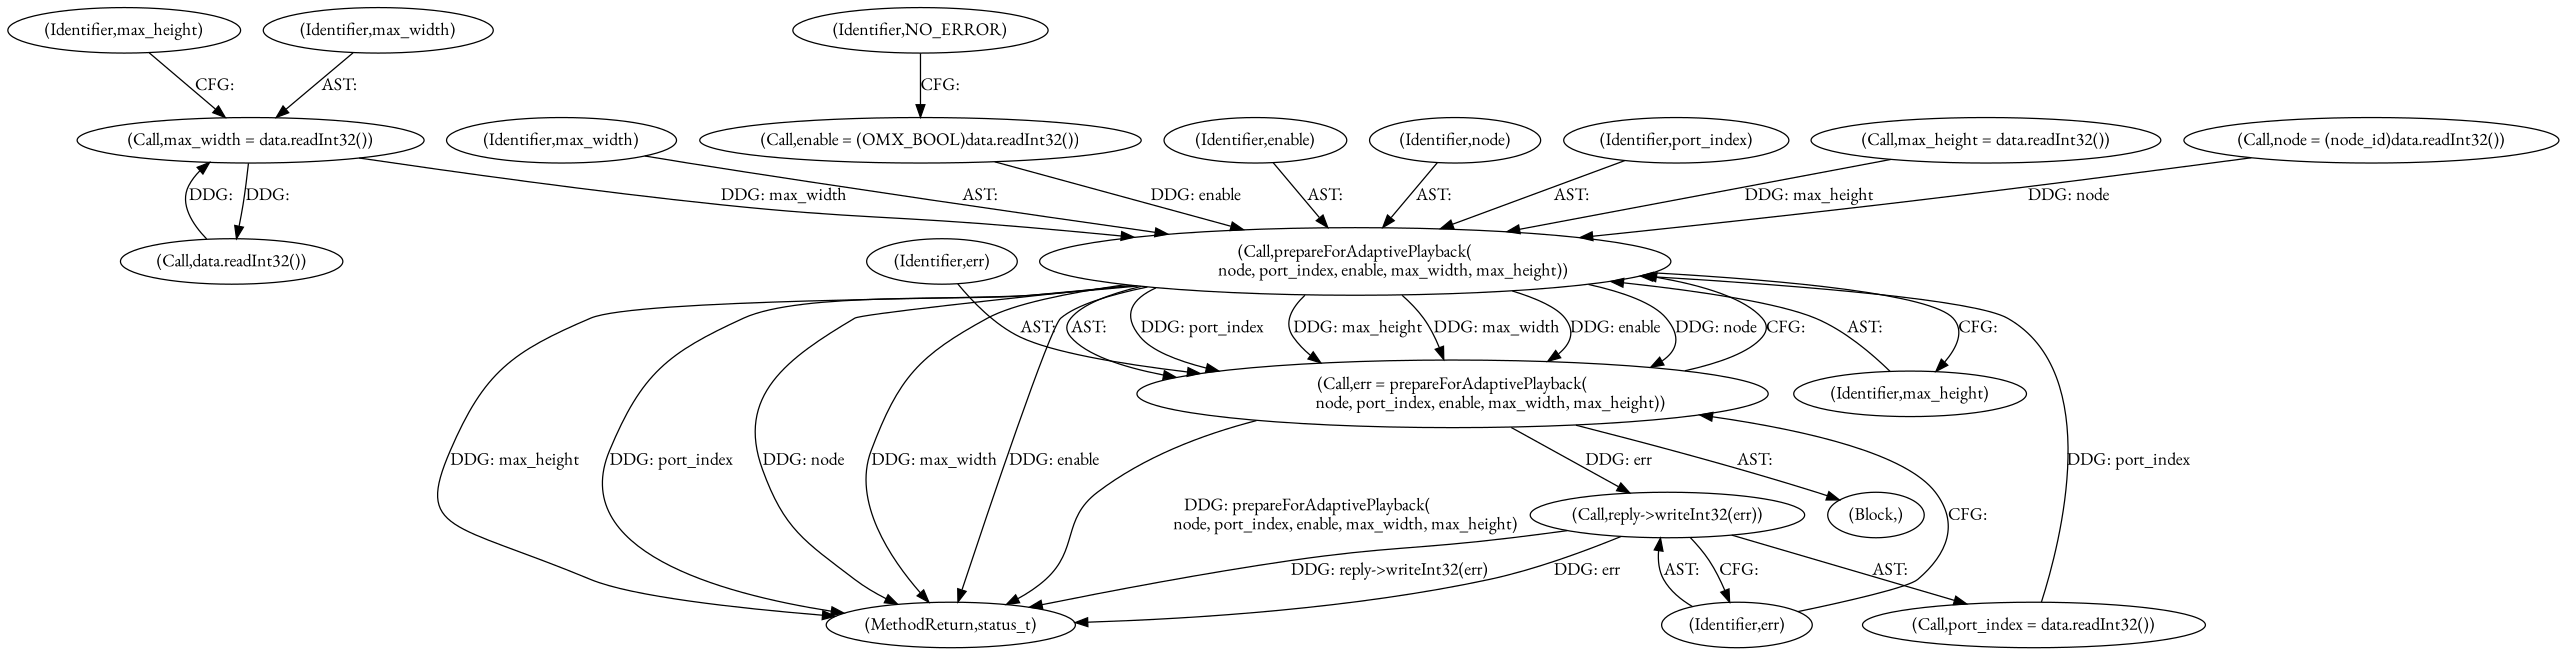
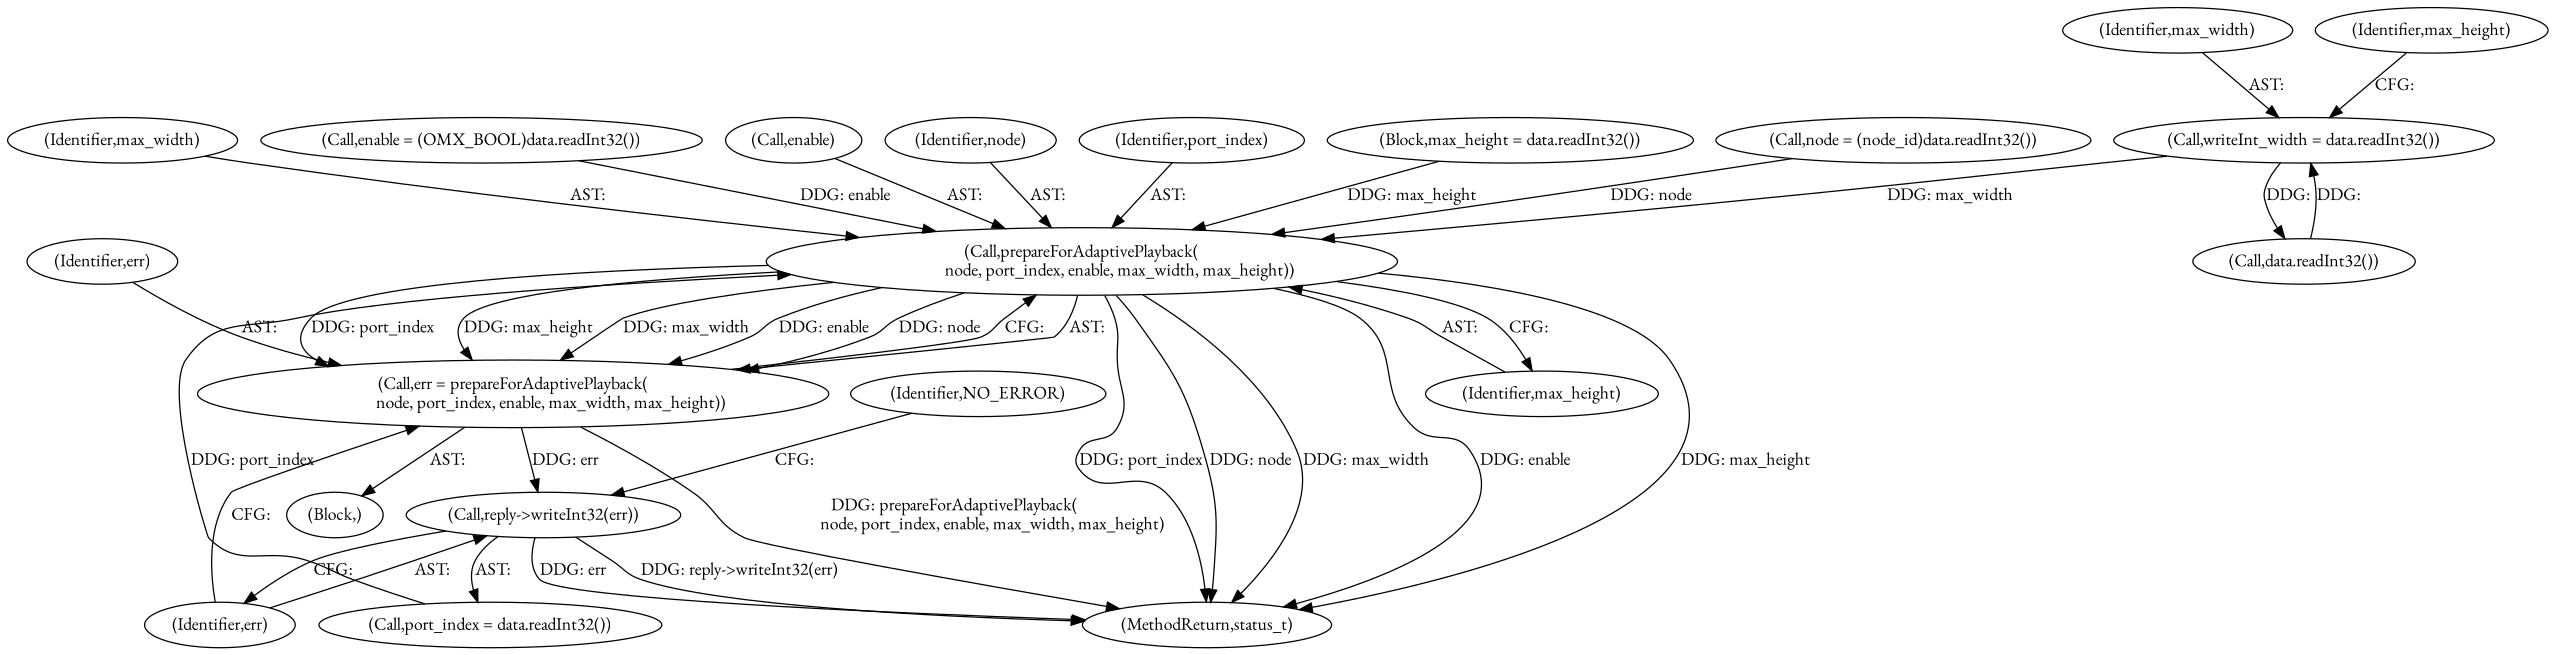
(920, 79) -> (768, 453)
(251, 140) -> (2304, 140)
(1255, 140) -> (794, 140)
(1986, 140) -> (1510, 140)
